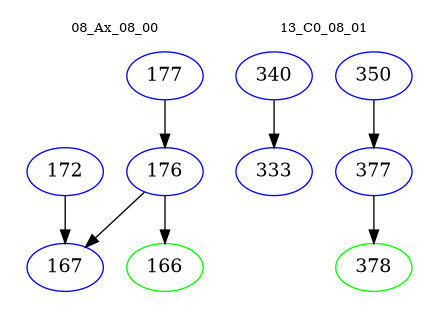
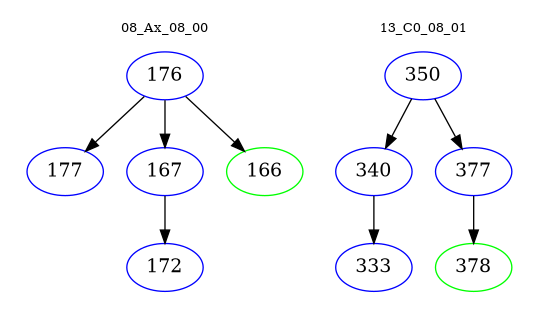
(165, 117) -> (120, 119)
none -> (402, 118)
(65, 213) -> (165, 213)
